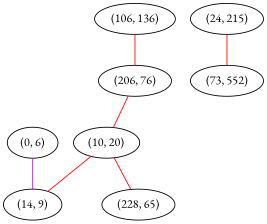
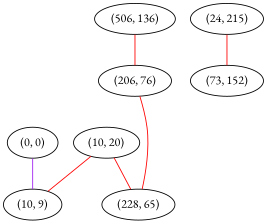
(135, 19) -> (135, 19)
(227, 81) -> (227, 81)
(121, 112) -> (148, 142)
(33, 143) -> (33, 143)
(33, 205) -> (33, 205)
